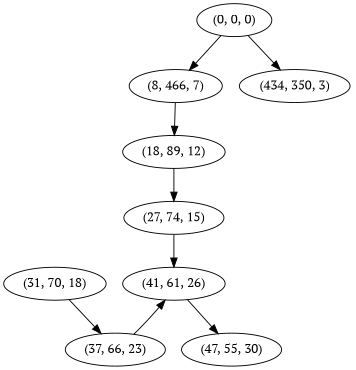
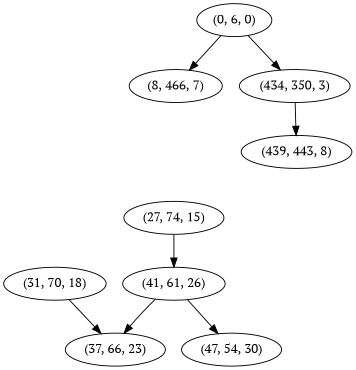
(234, 20) -> (234, 20)
(174, 152) -> none
none -> (297, 152)
(147, 321) -> (142, 312)
(232, 350) -> (232, 350)
